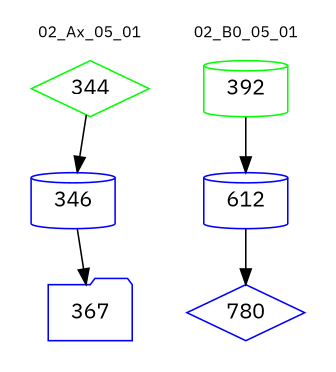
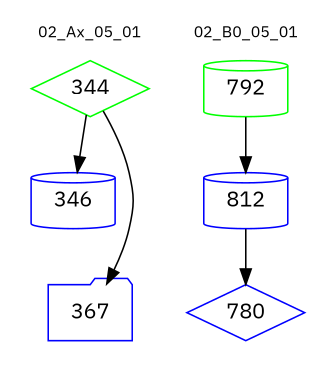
(246, 89) -> (246, 89)
(246, 201) -> (246, 201)
(80, 249) -> (132, 189)
